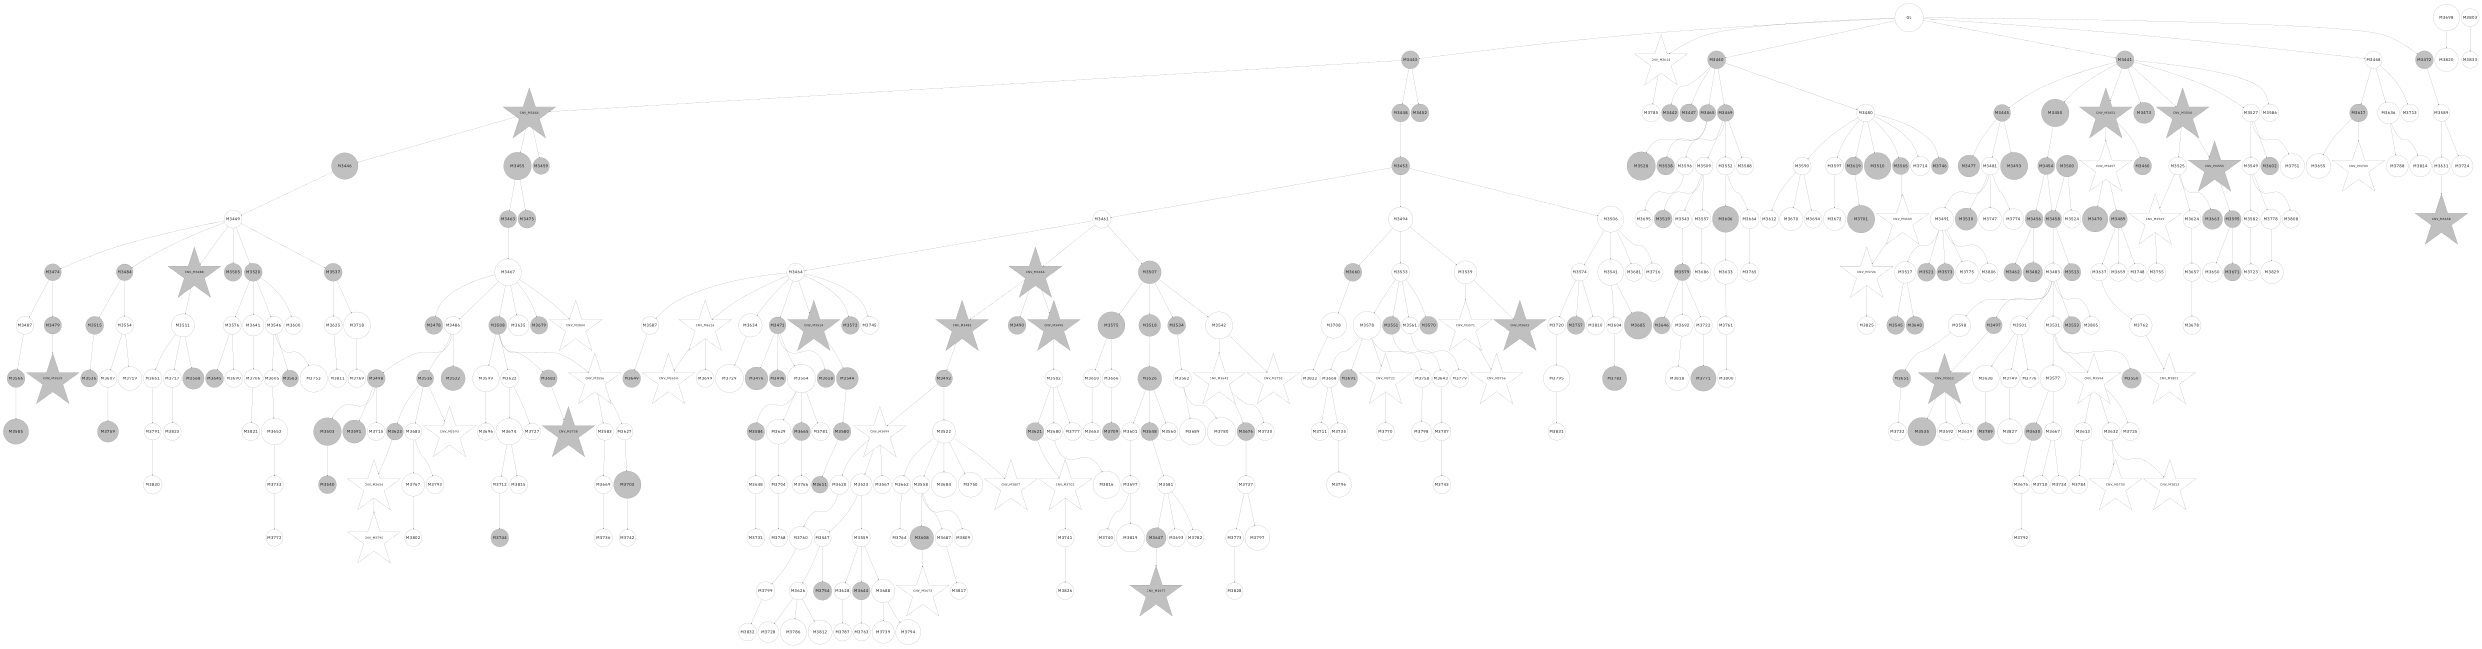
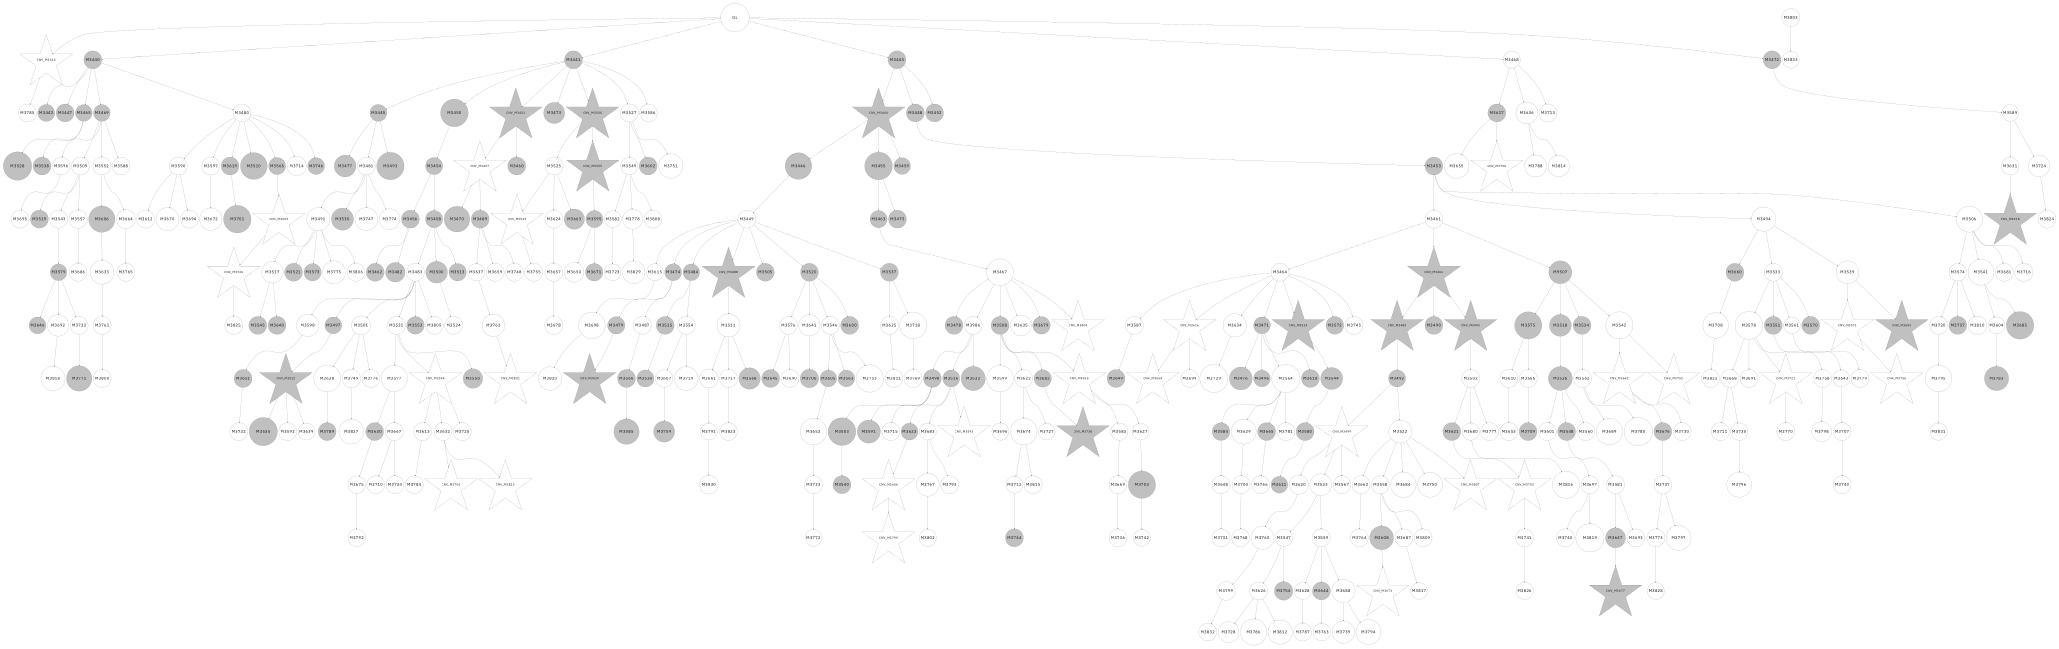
(2060, 193) -> (435, 244)
none -> (2047, 219)
none -> (655, 272)
(1150, 272) -> (1560, 272)
(293, 325) -> (850, 325)
(453, 325) -> (973, 325)
(253, 378) -> (809, 378)
(272, 378) -> (828, 378)
(1349, 378) -> (1749, 378)
(251, 432) -> none
(1195, 538) -> none
